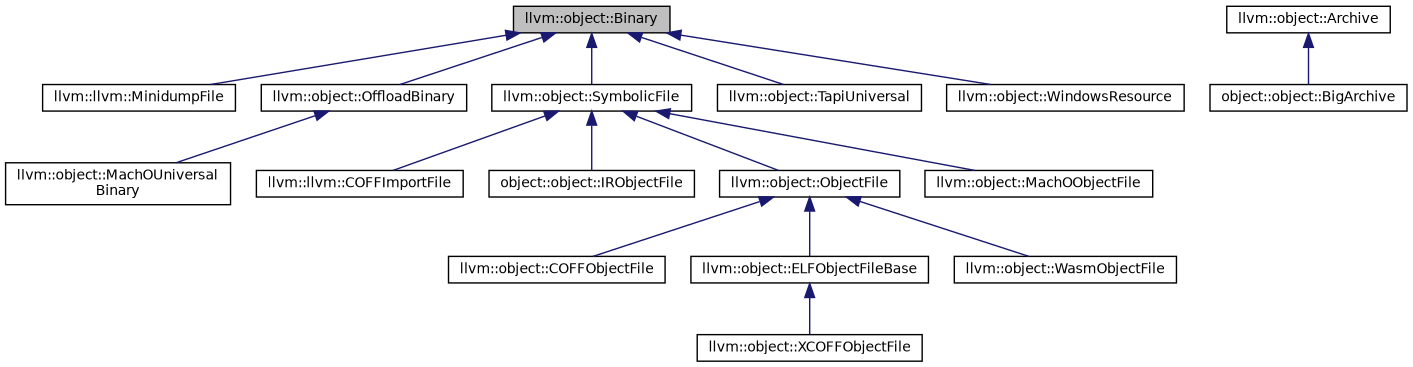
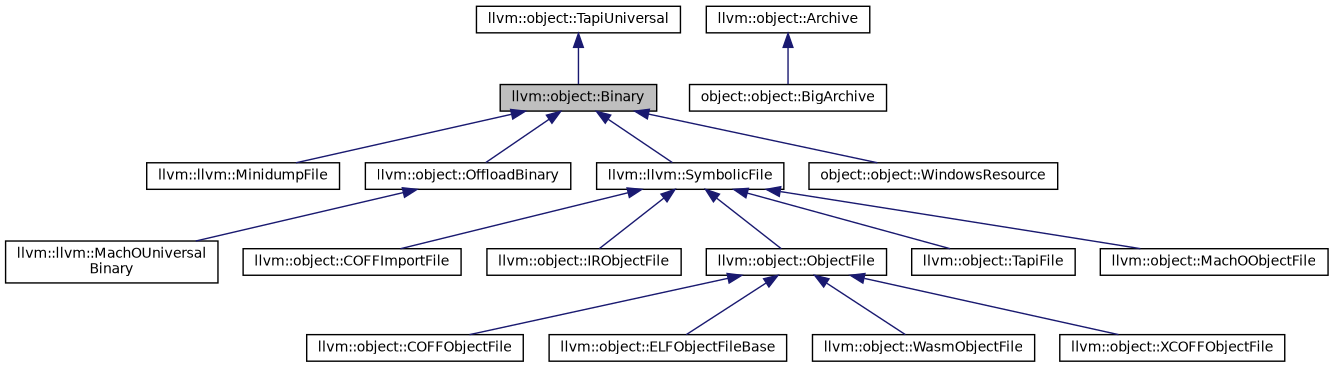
(713, 61) -> (578, 66)
(592, 98) -> (690, 176)
(1065, 98) -> (933, 176)
(118, 184) -> (112, 262)
(360, 184) -> (352, 262)
(592, 184) -> (584, 262)
none -> (993, 262)
(810, 316) -> (991, 307)
